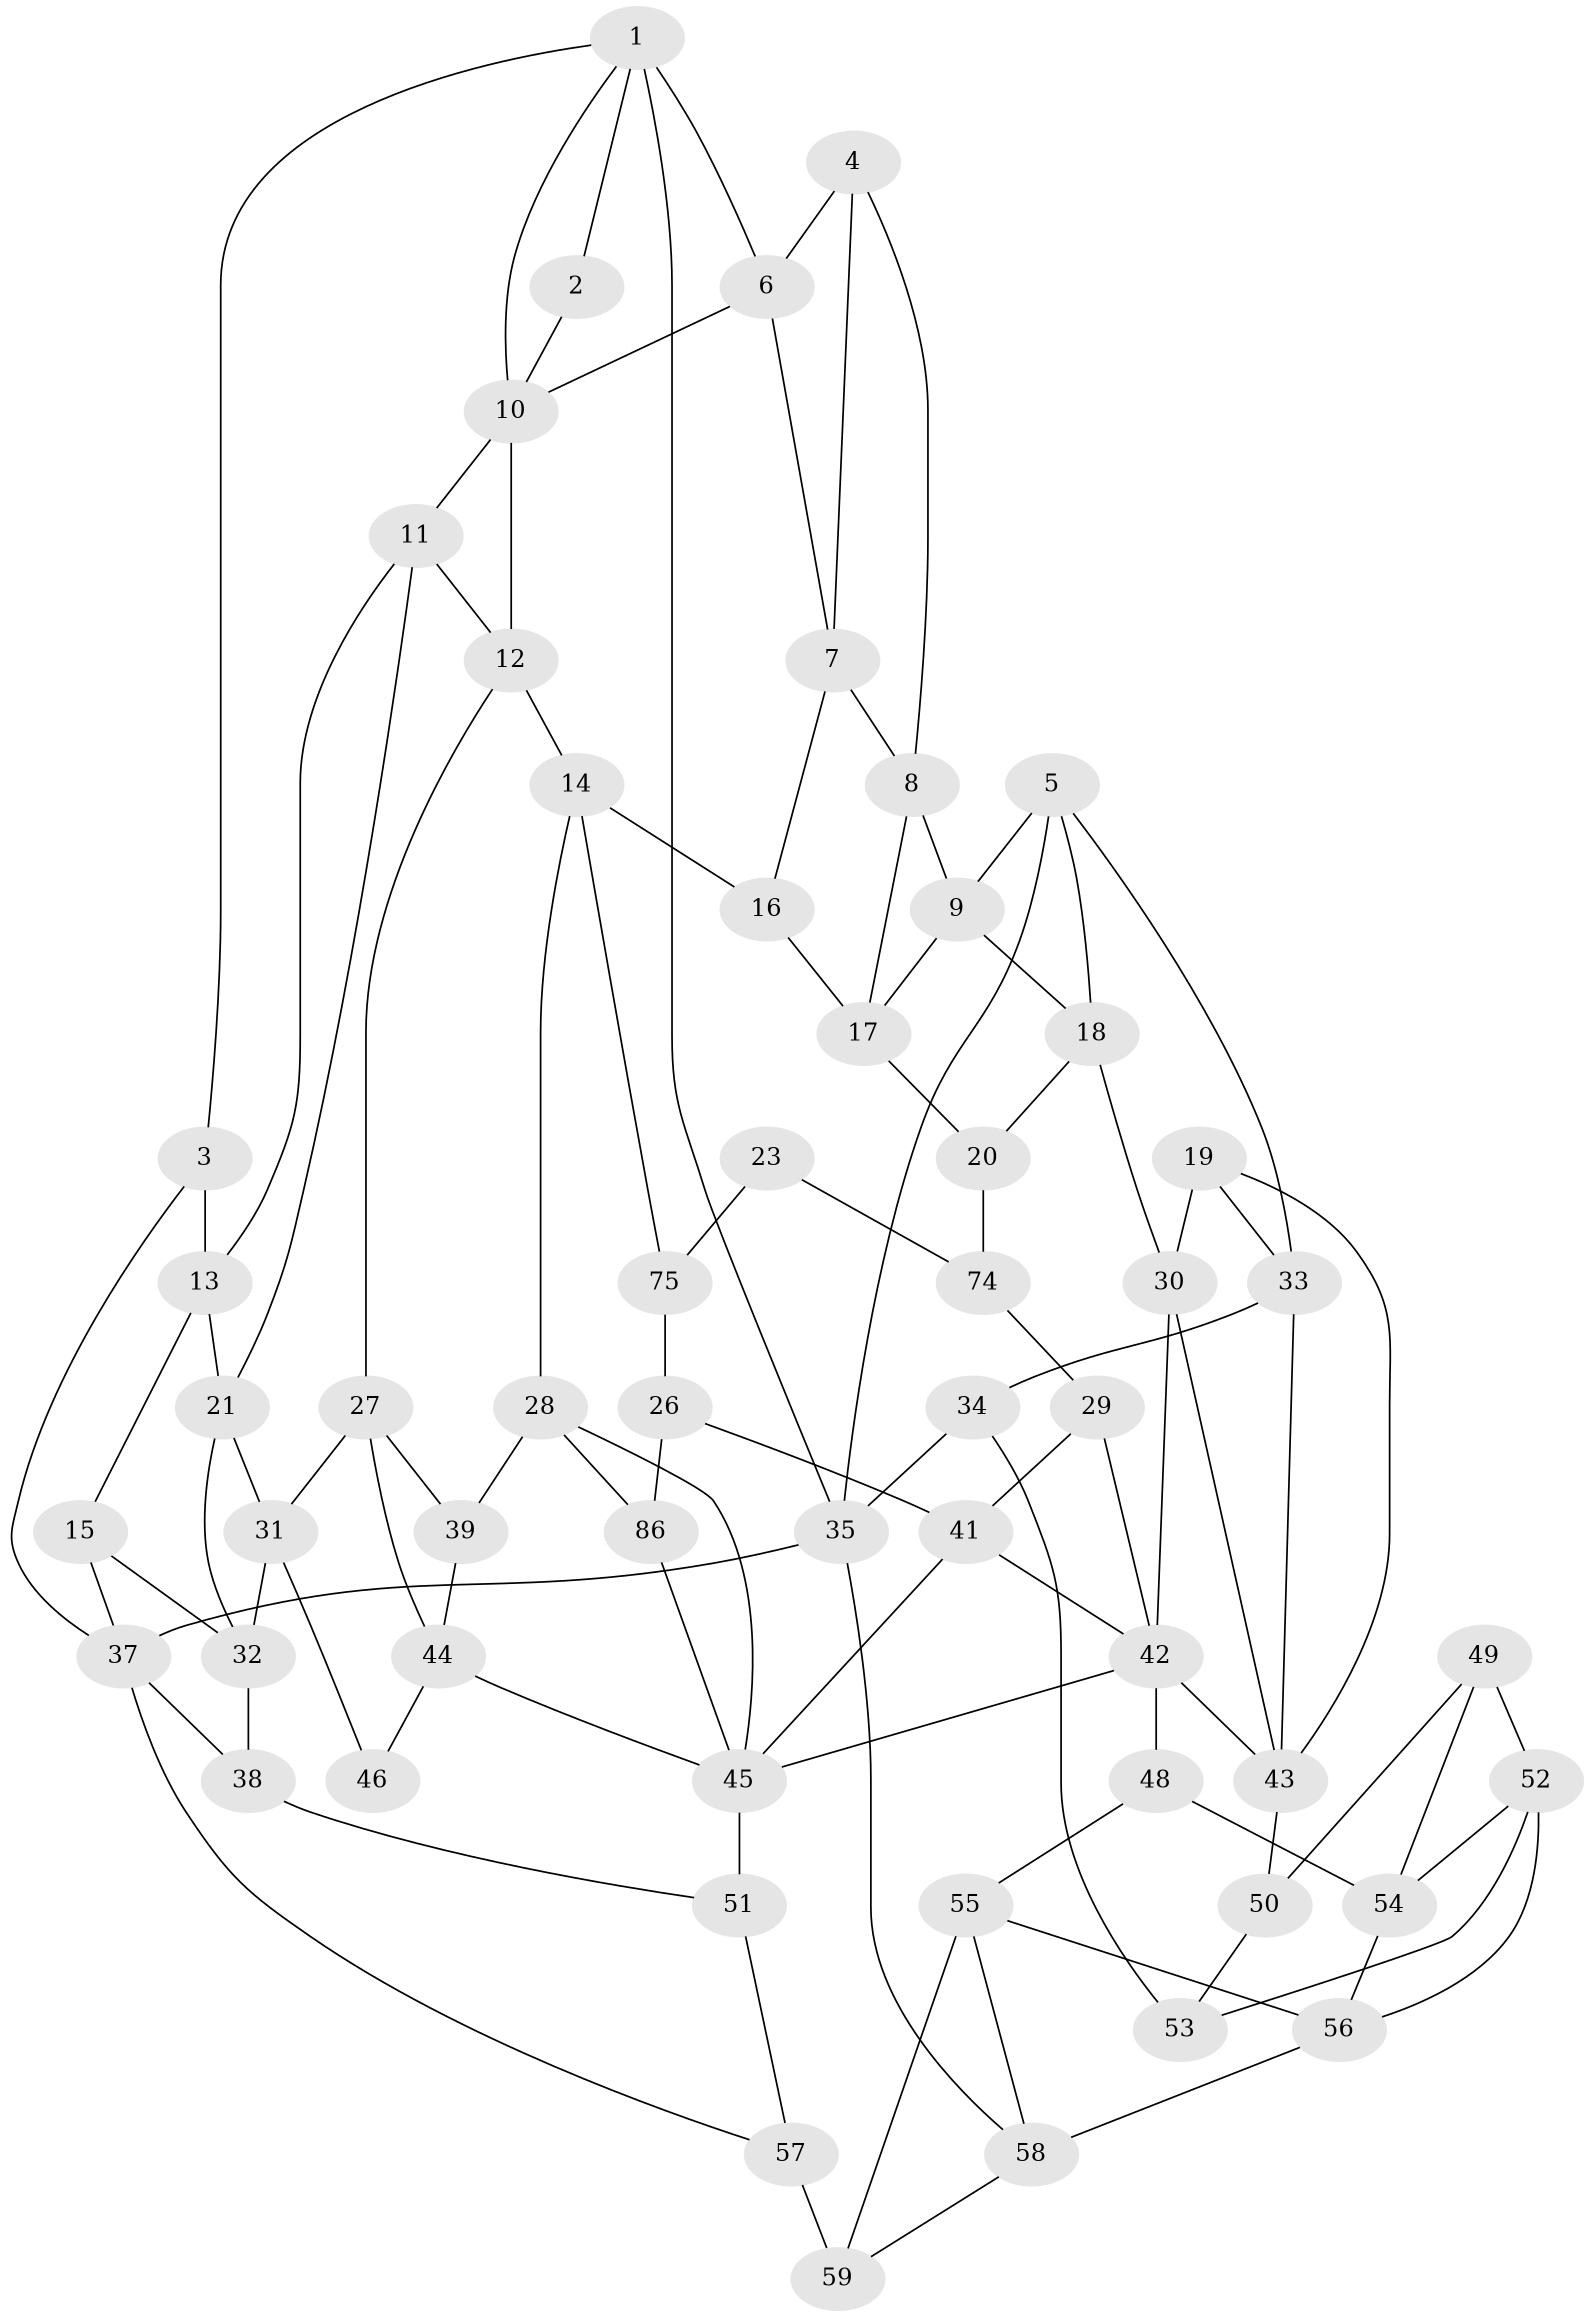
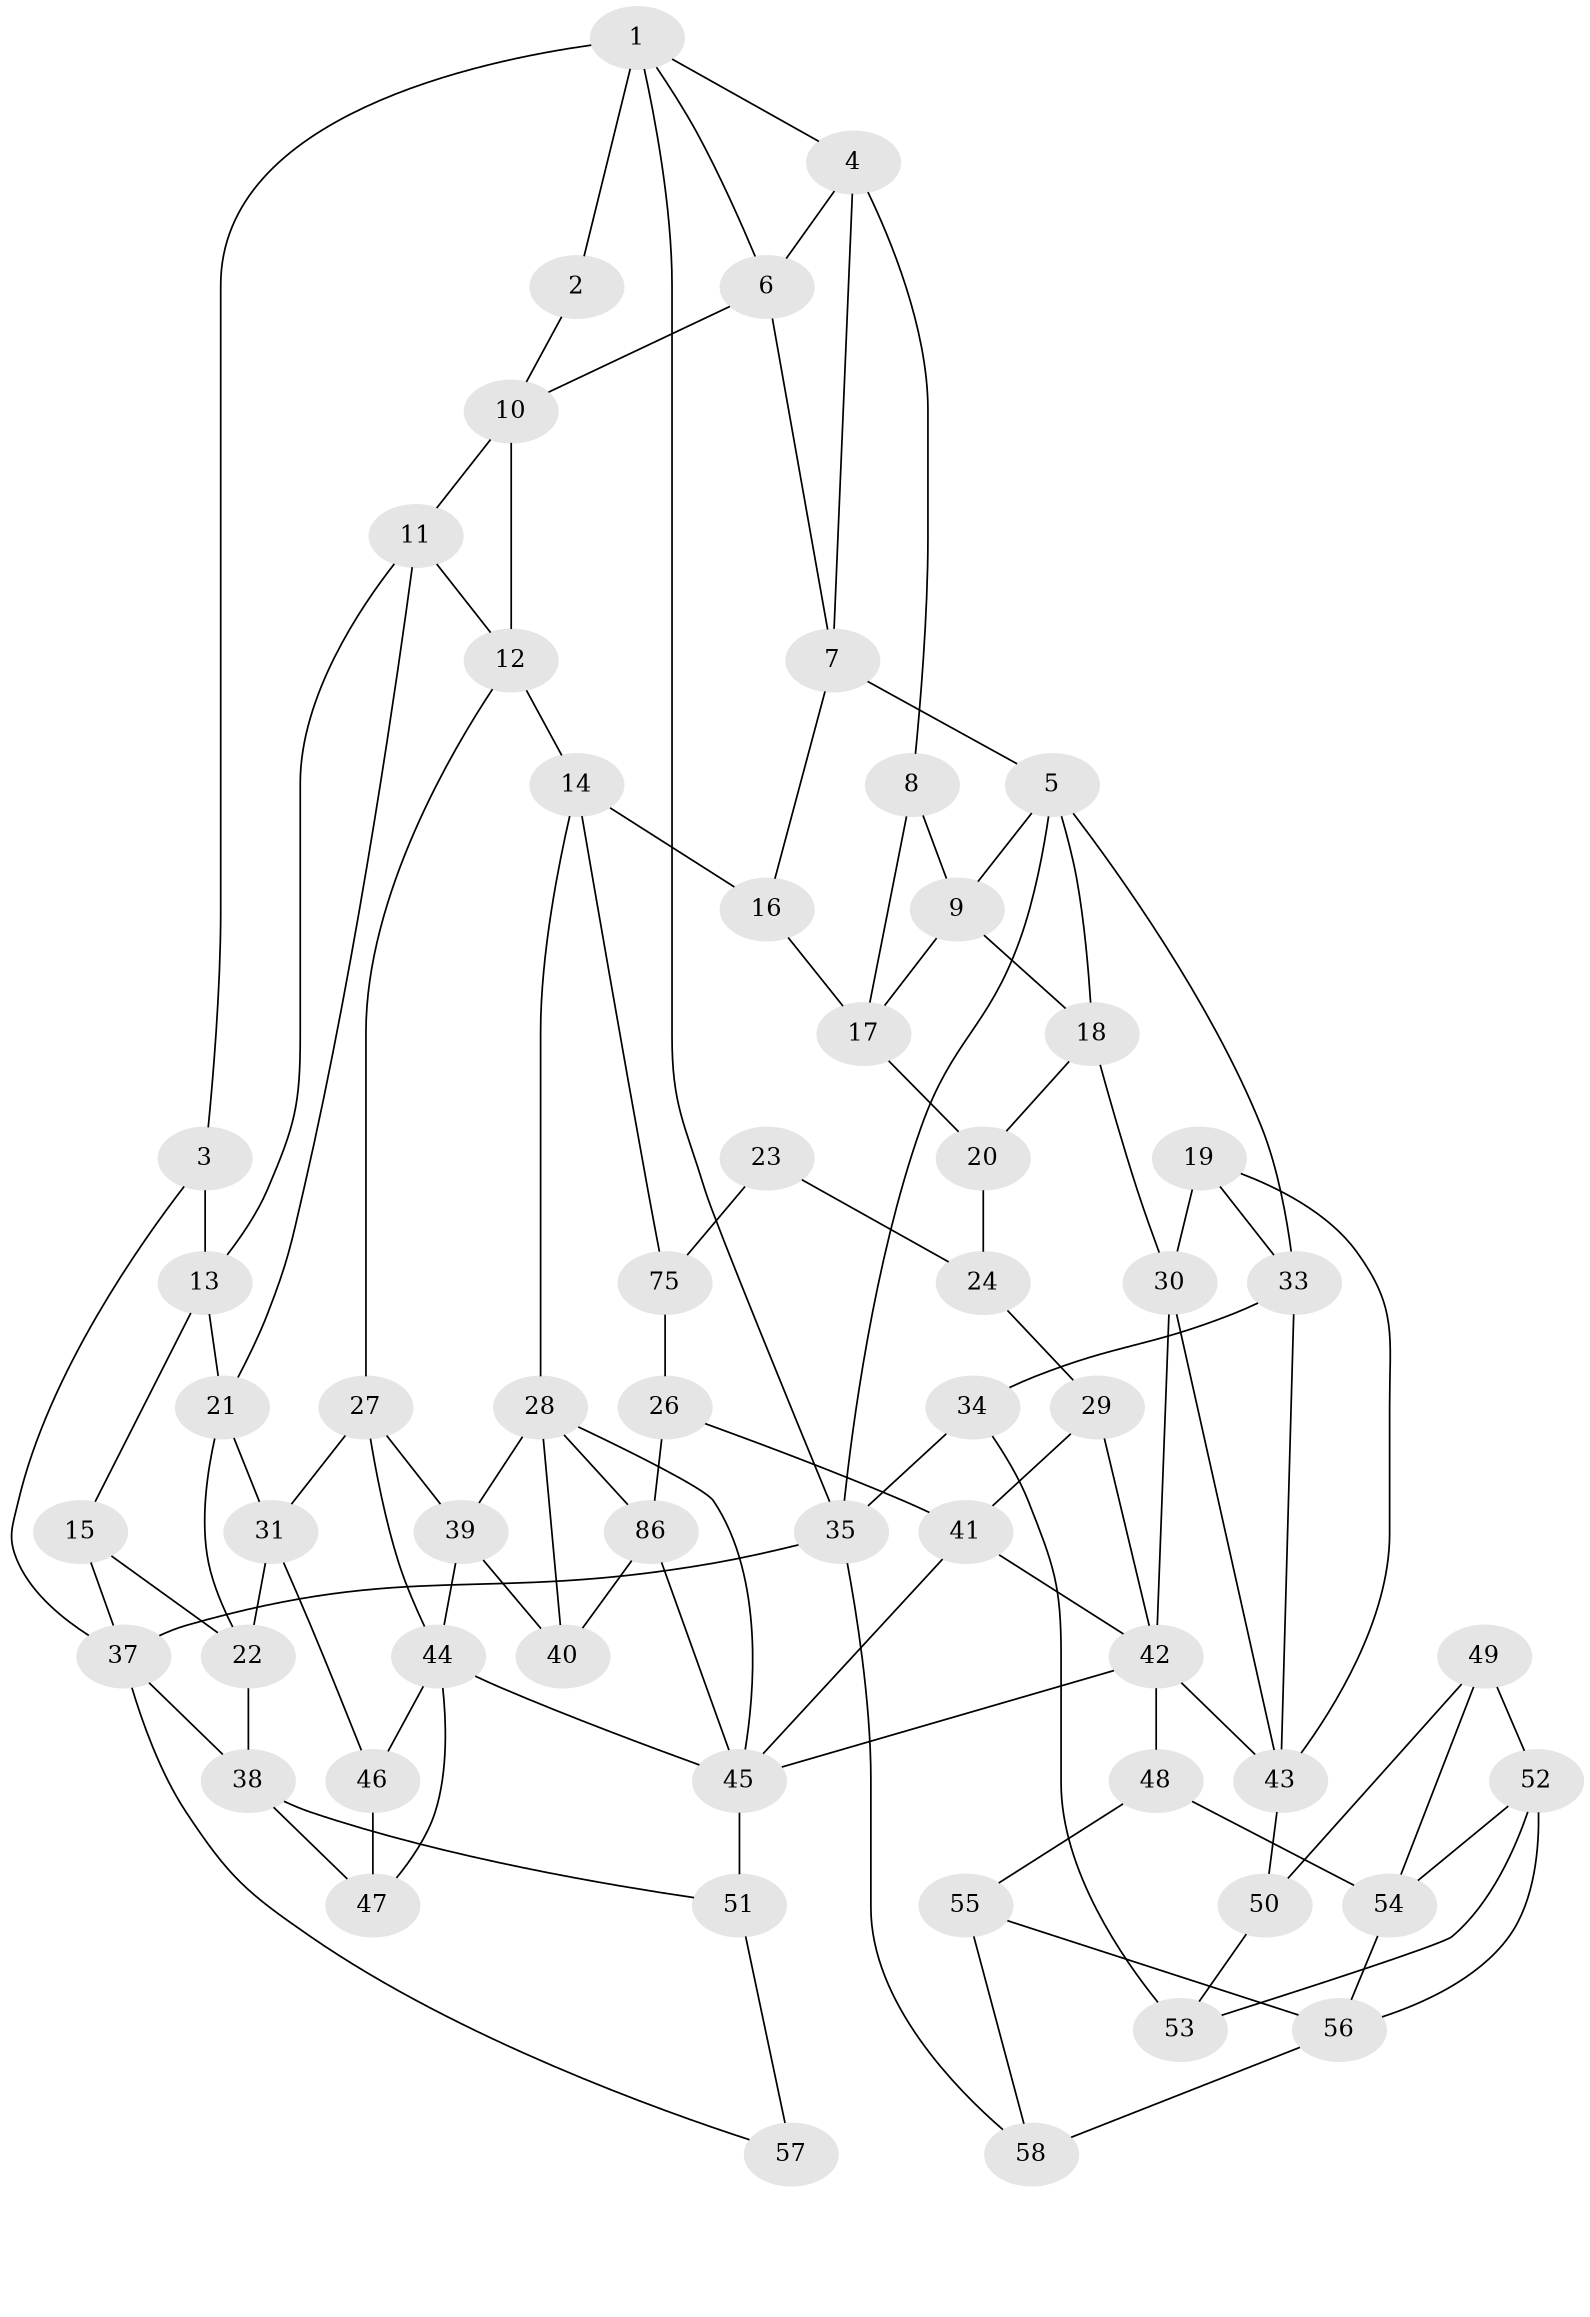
(530, 213) -> (746, 100)
(873, 723) -> (942, 723)
(983, 1283) -> (983, 1283)
(248, 1657) -> (248, 1657)
none -> (563, 1657)
none -> (373, 1906)
(838, 2279) -> none
